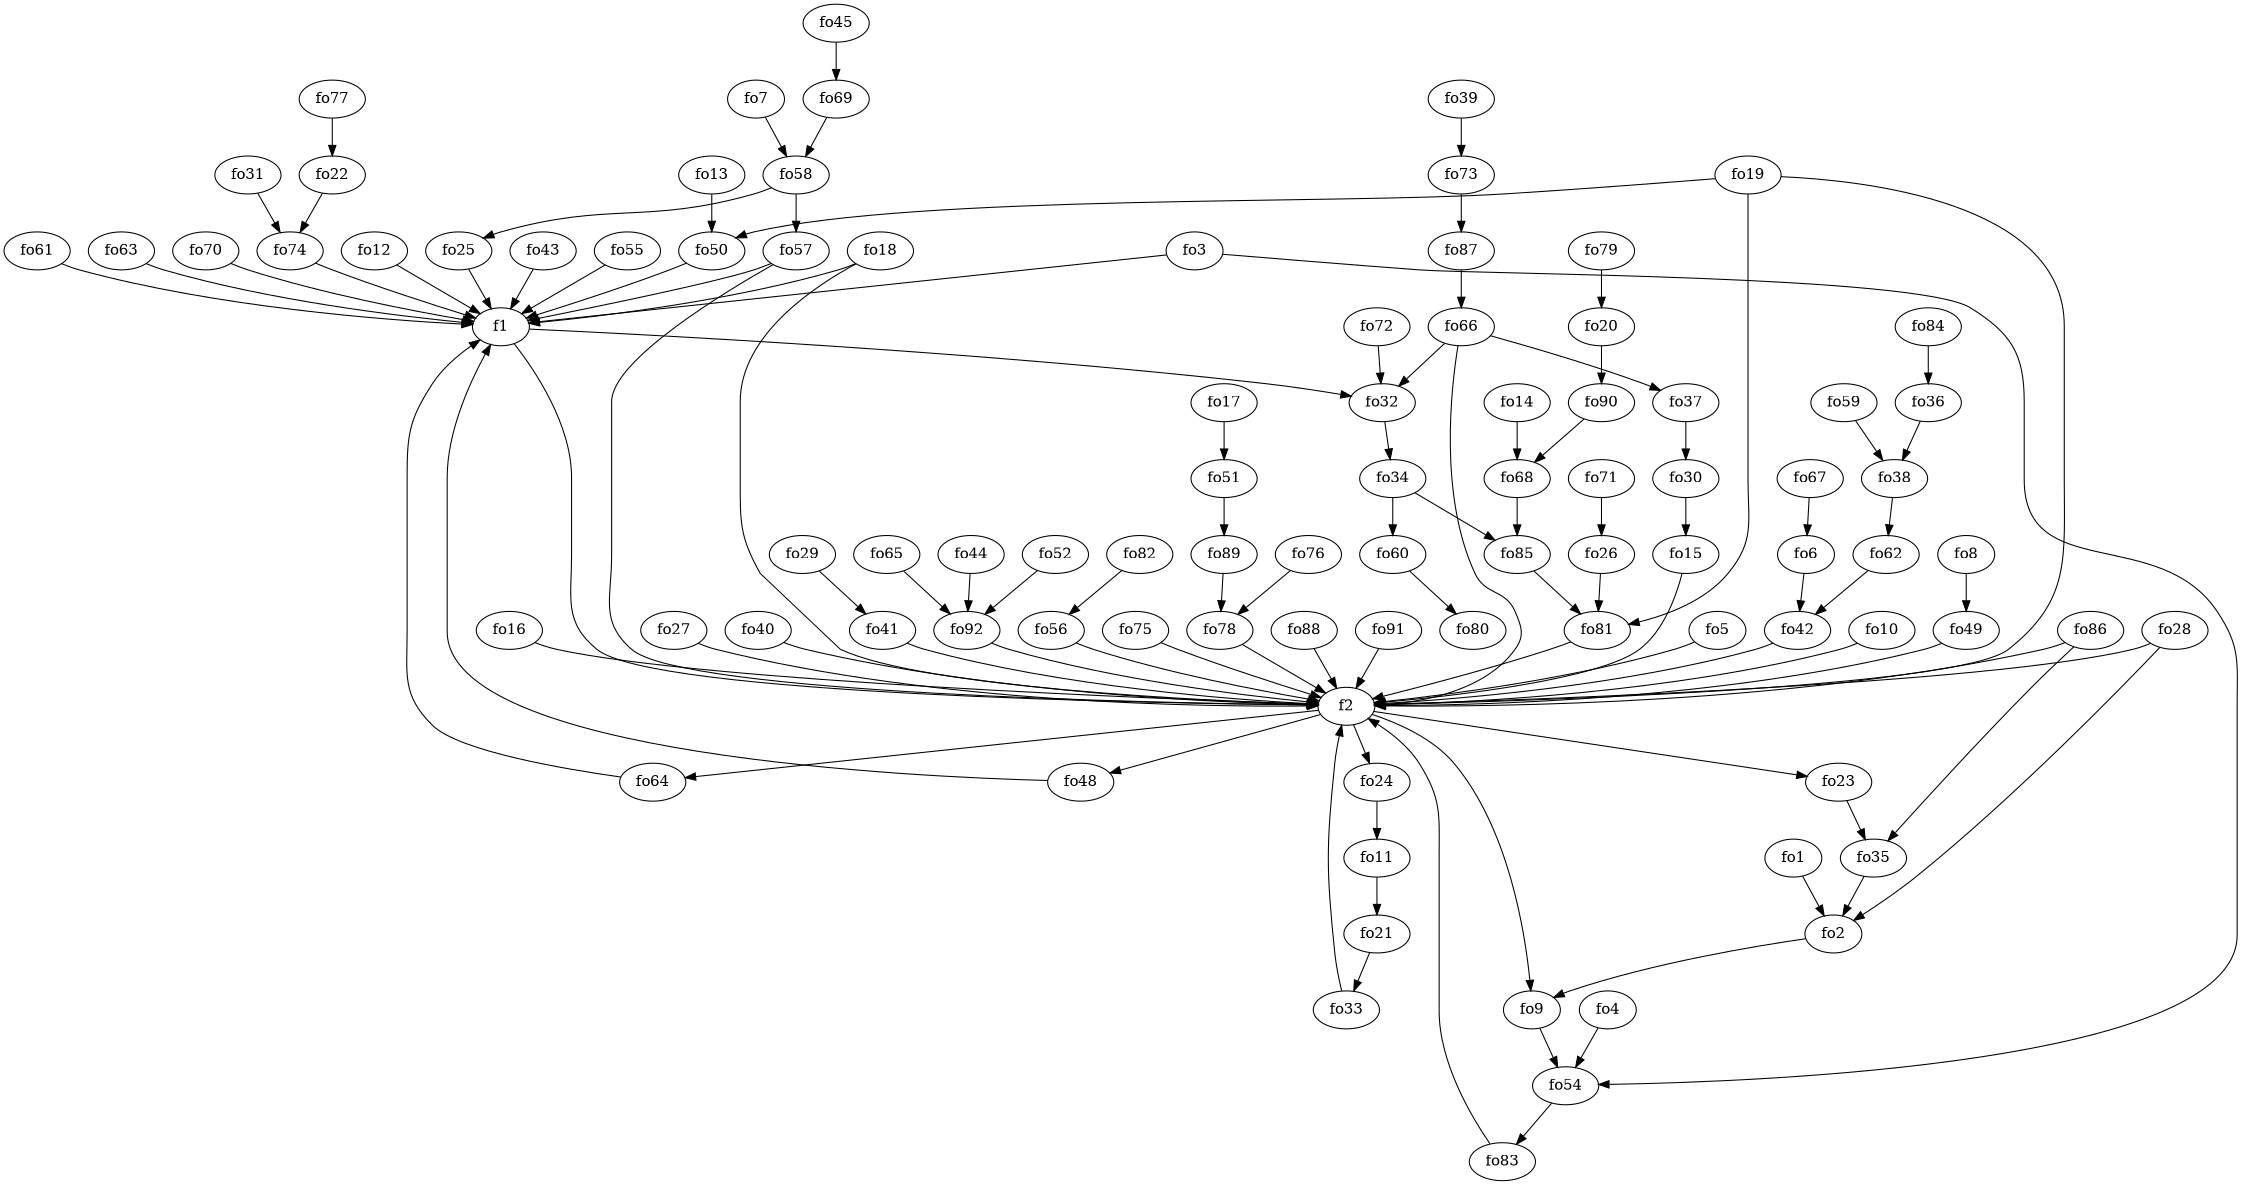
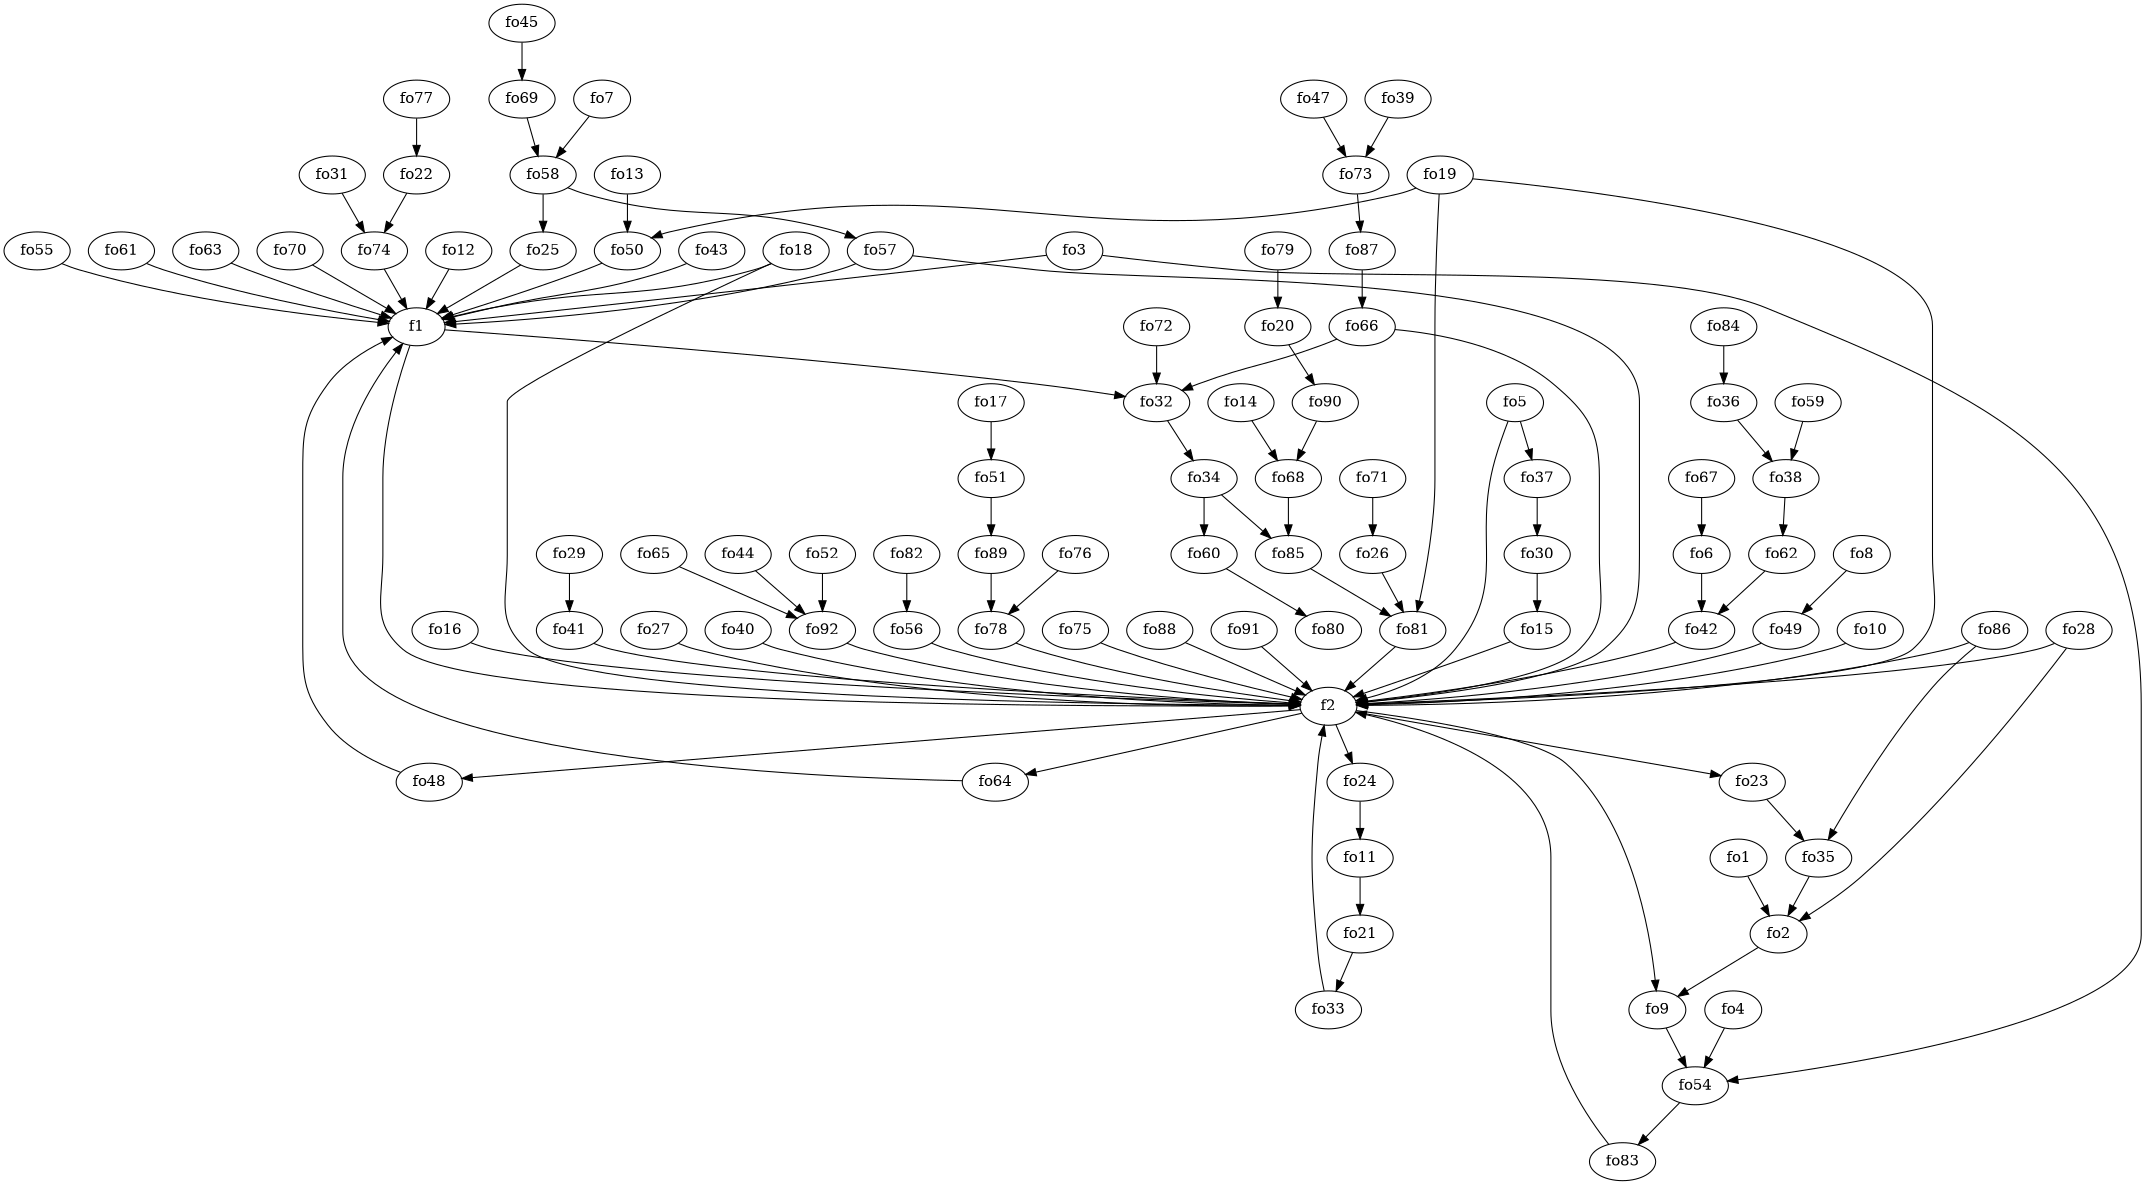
none -> (1314, 99)
(1571, 359) -> (1525, 436)
